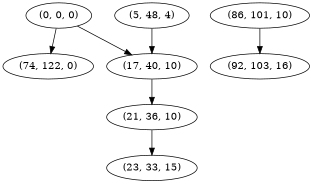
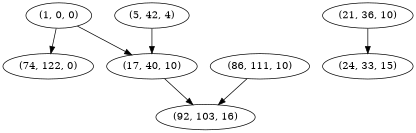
(59, 16) -> (59, 16)
(152, 16) -> (152, 16)
(260, 16) -> (260, 66)
(152, 88) -> (176, 89)
(152, 168) -> (368, 66)
